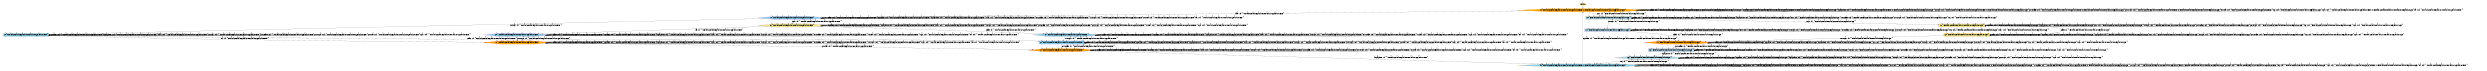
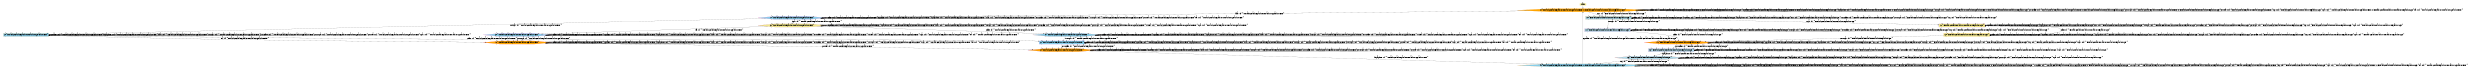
(1583, 4) -> (1583, 4)
